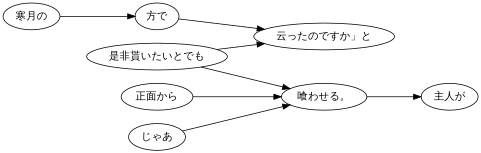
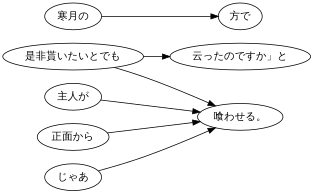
(218, 24) -> none
(390, 97) -> (147, 106)
